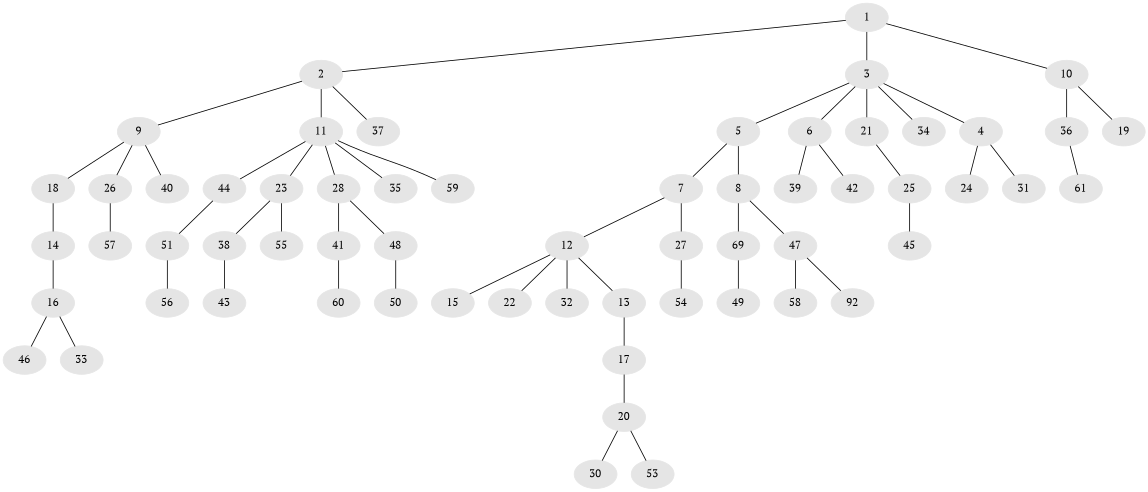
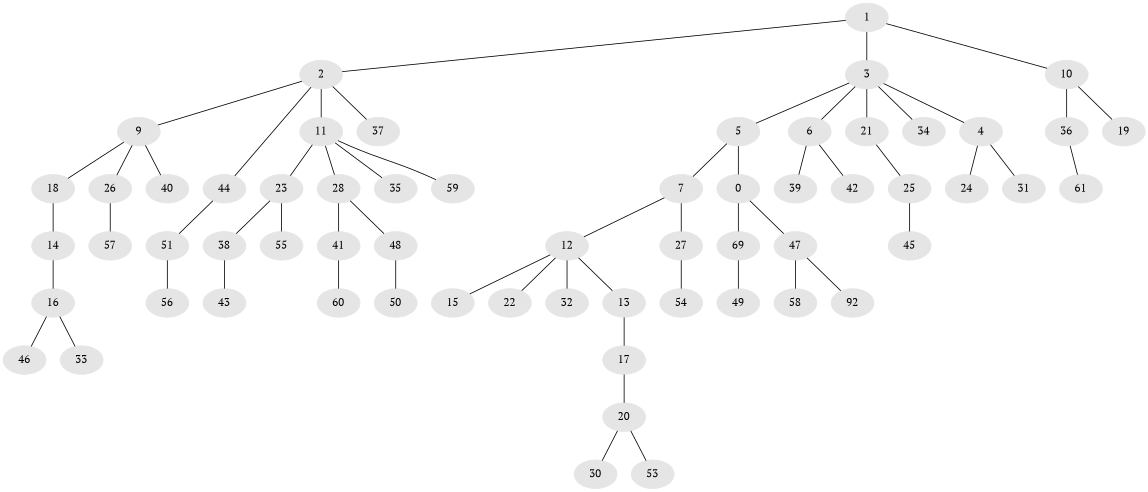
(273, 160) -> (273, 132)
(738, 189) -> (738, 189)
